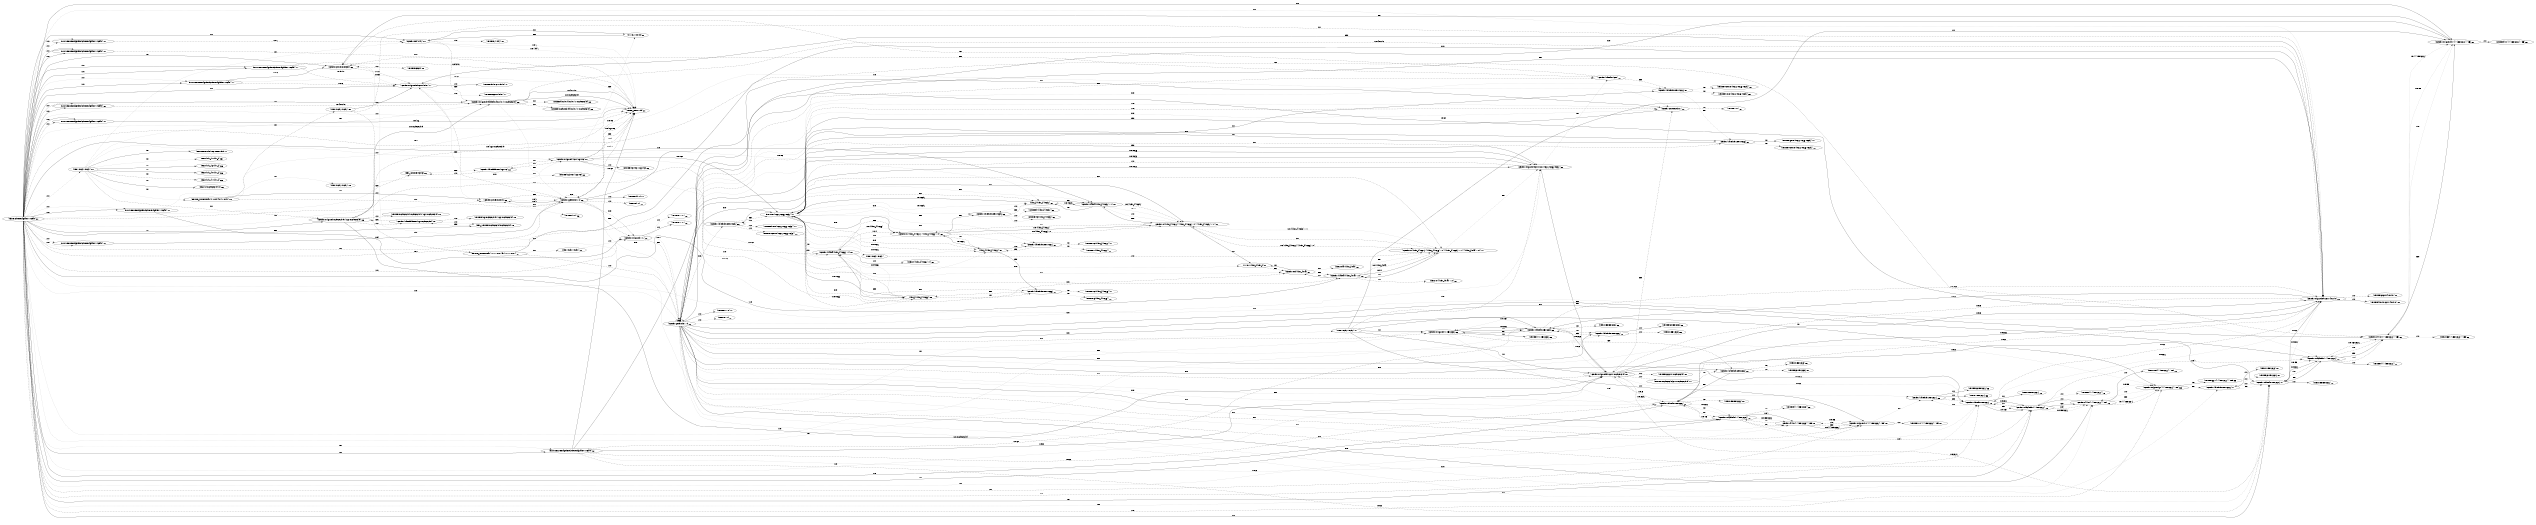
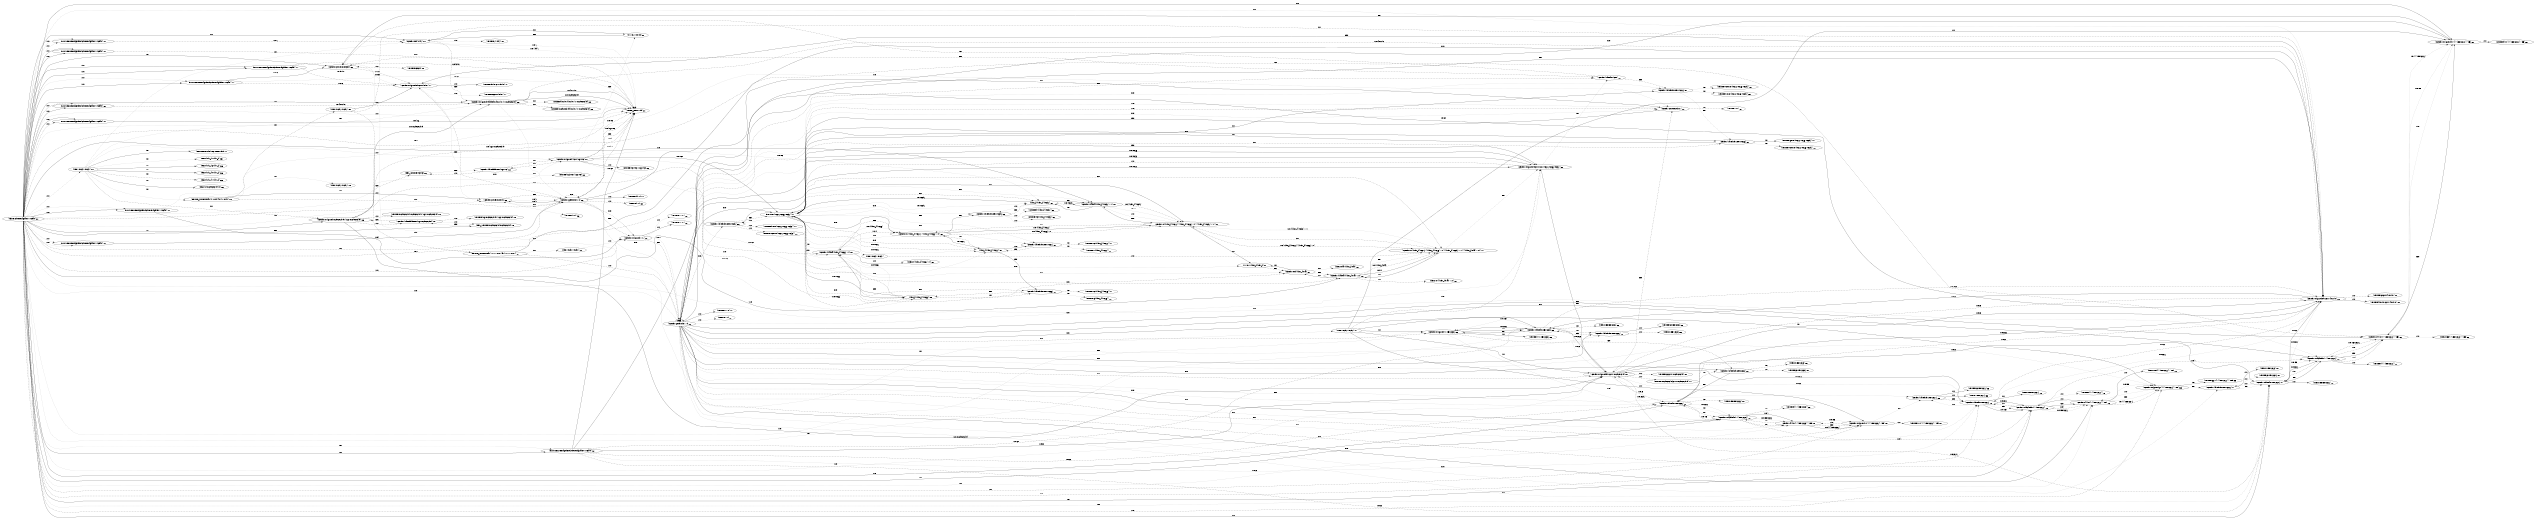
(146, 92) -> none
(641, 204) -> (641, 204)
